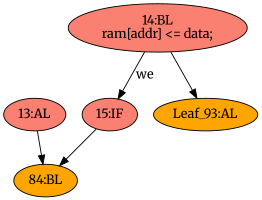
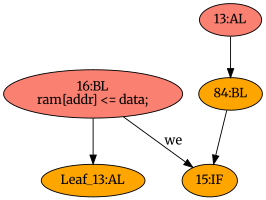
(158, 28) -> (93, 94)
(110, 115) -> (210, 181)
(206, 115) -> (93, 181)
(81, 144) -> (221, 133)
